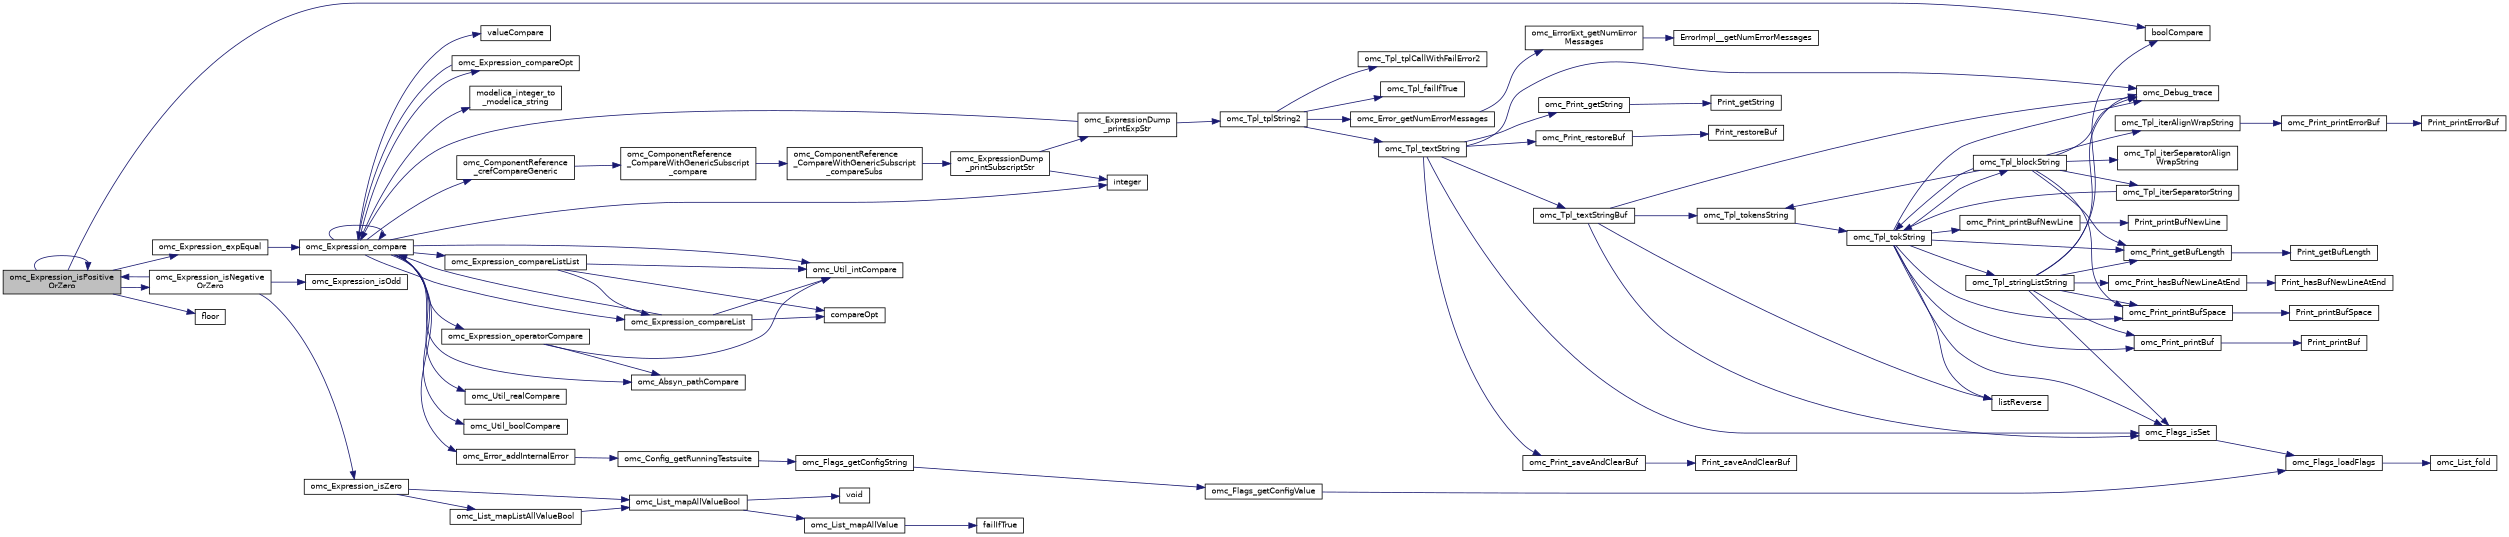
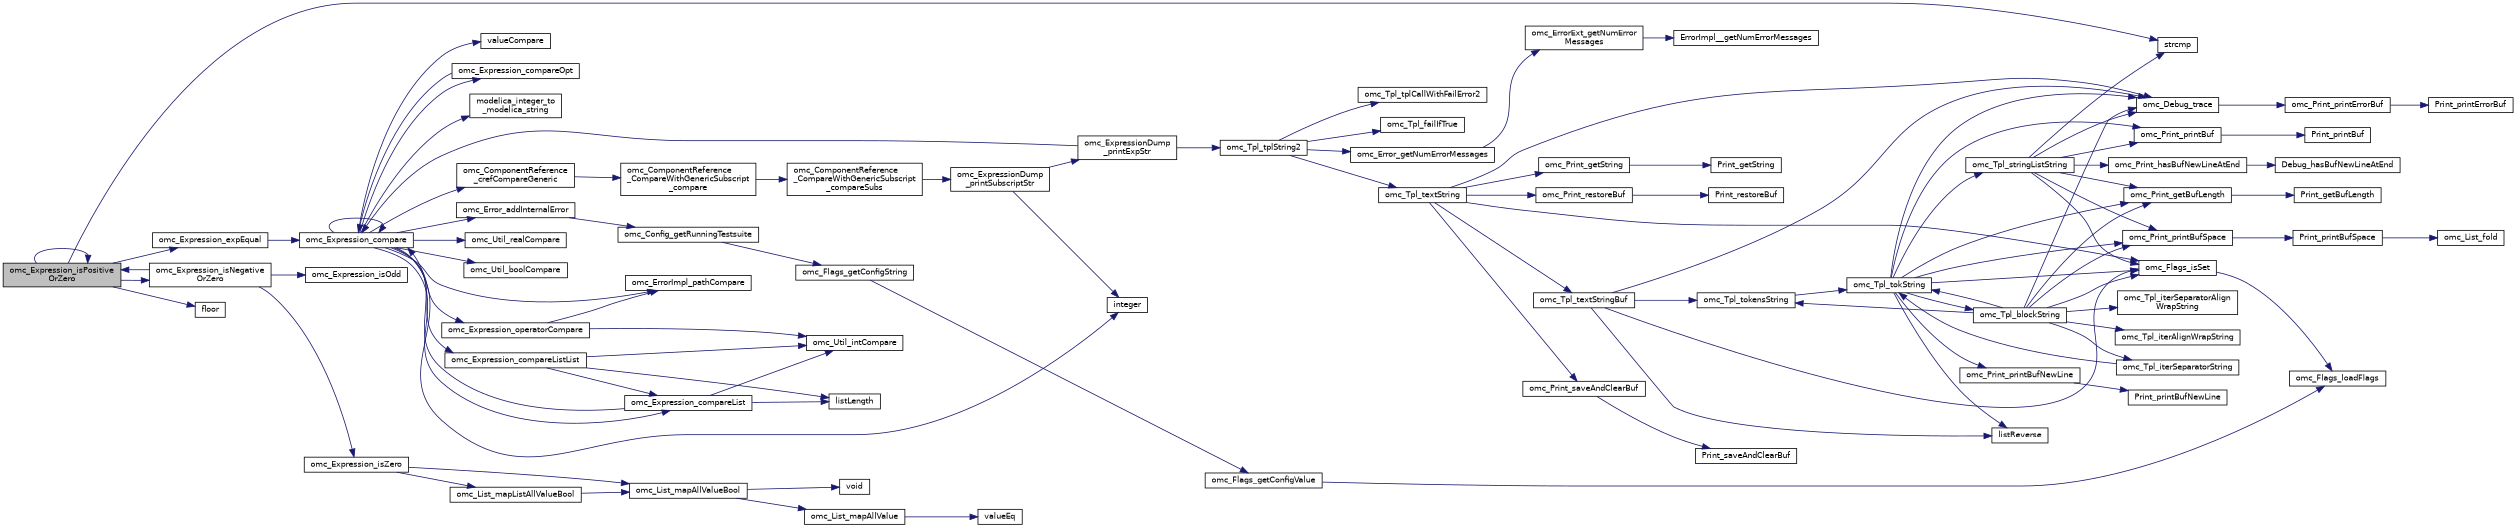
(2178, 33) -> (2178, 45)
(2257, 123) -> (2248, 105)
(608, 247) -> none
(2334, 283) -> (2338, 165)
none -> (2089, 292)
(855, 315) -> (855, 401)
(688, 382) -> (688, 283)
(2402, 463) -> (2406, 238)
(1000, 526) -> (1000, 517)
